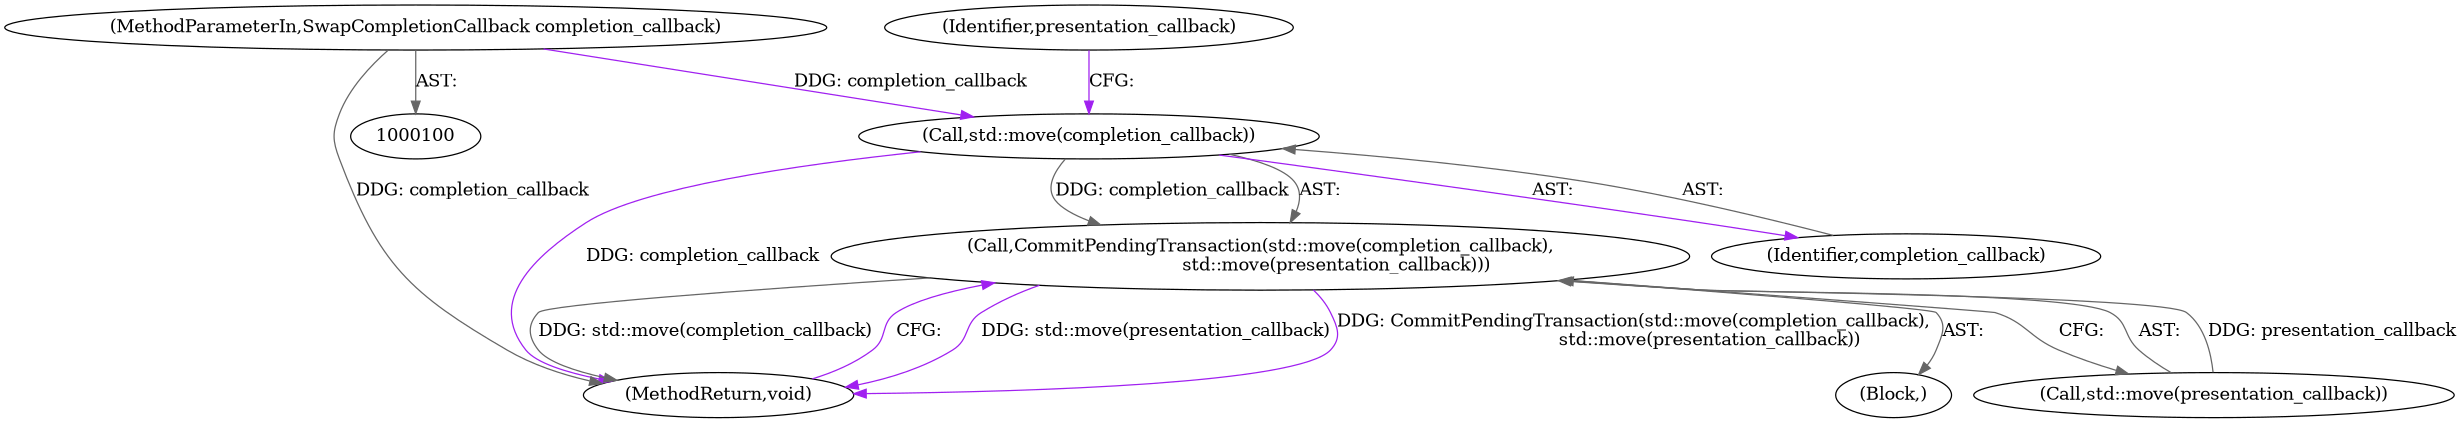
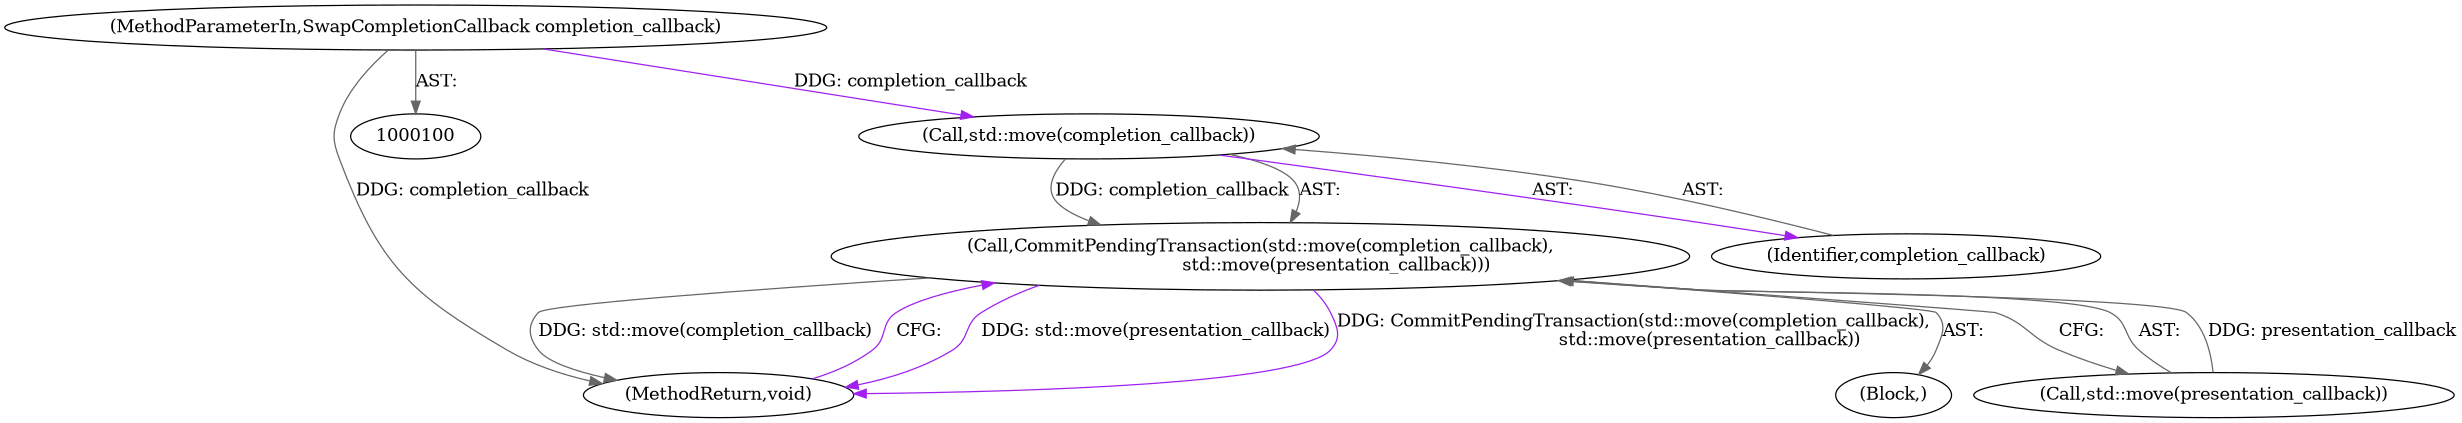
(1089, 28) -> none
(633, 202) -> none
